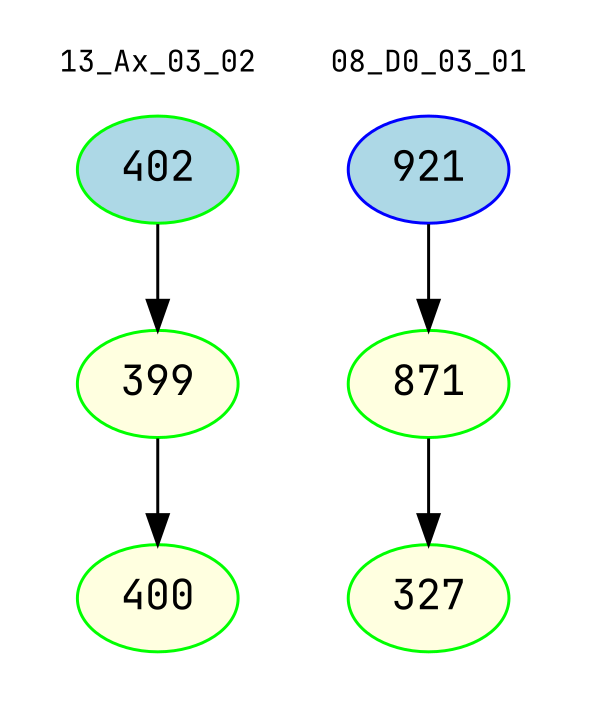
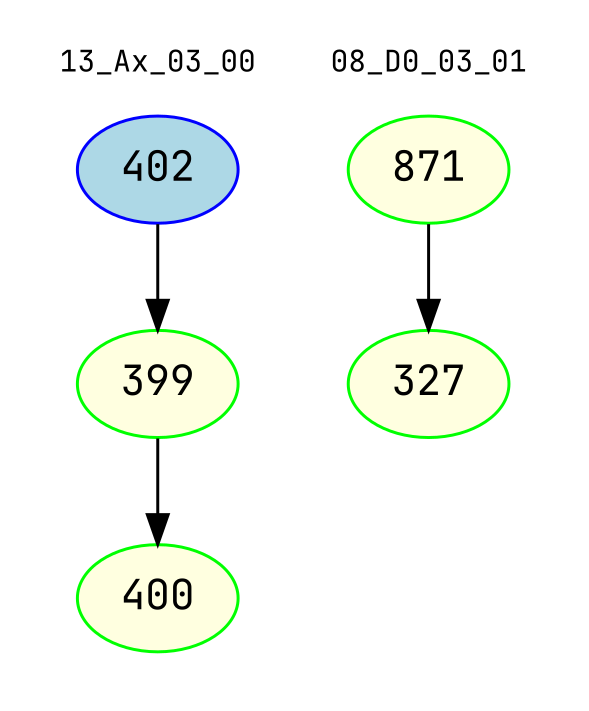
(159, 64) -> (159, 64)
(158, 170) -> (158, 170)
(429, 170) -> none
